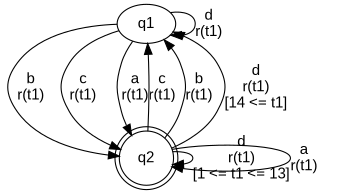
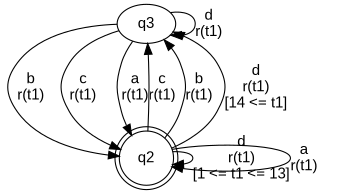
(146, 24) -> (146, 24)
